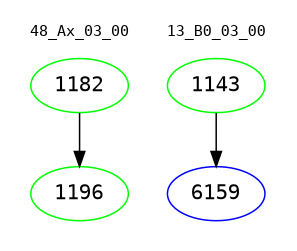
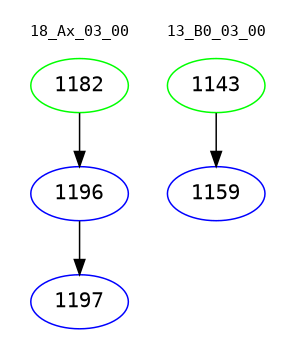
(80, 32) -> (80, 32)
(80, 194) -> (80, 194)
(216, 194) -> (216, 194)
none -> (80, 302)
